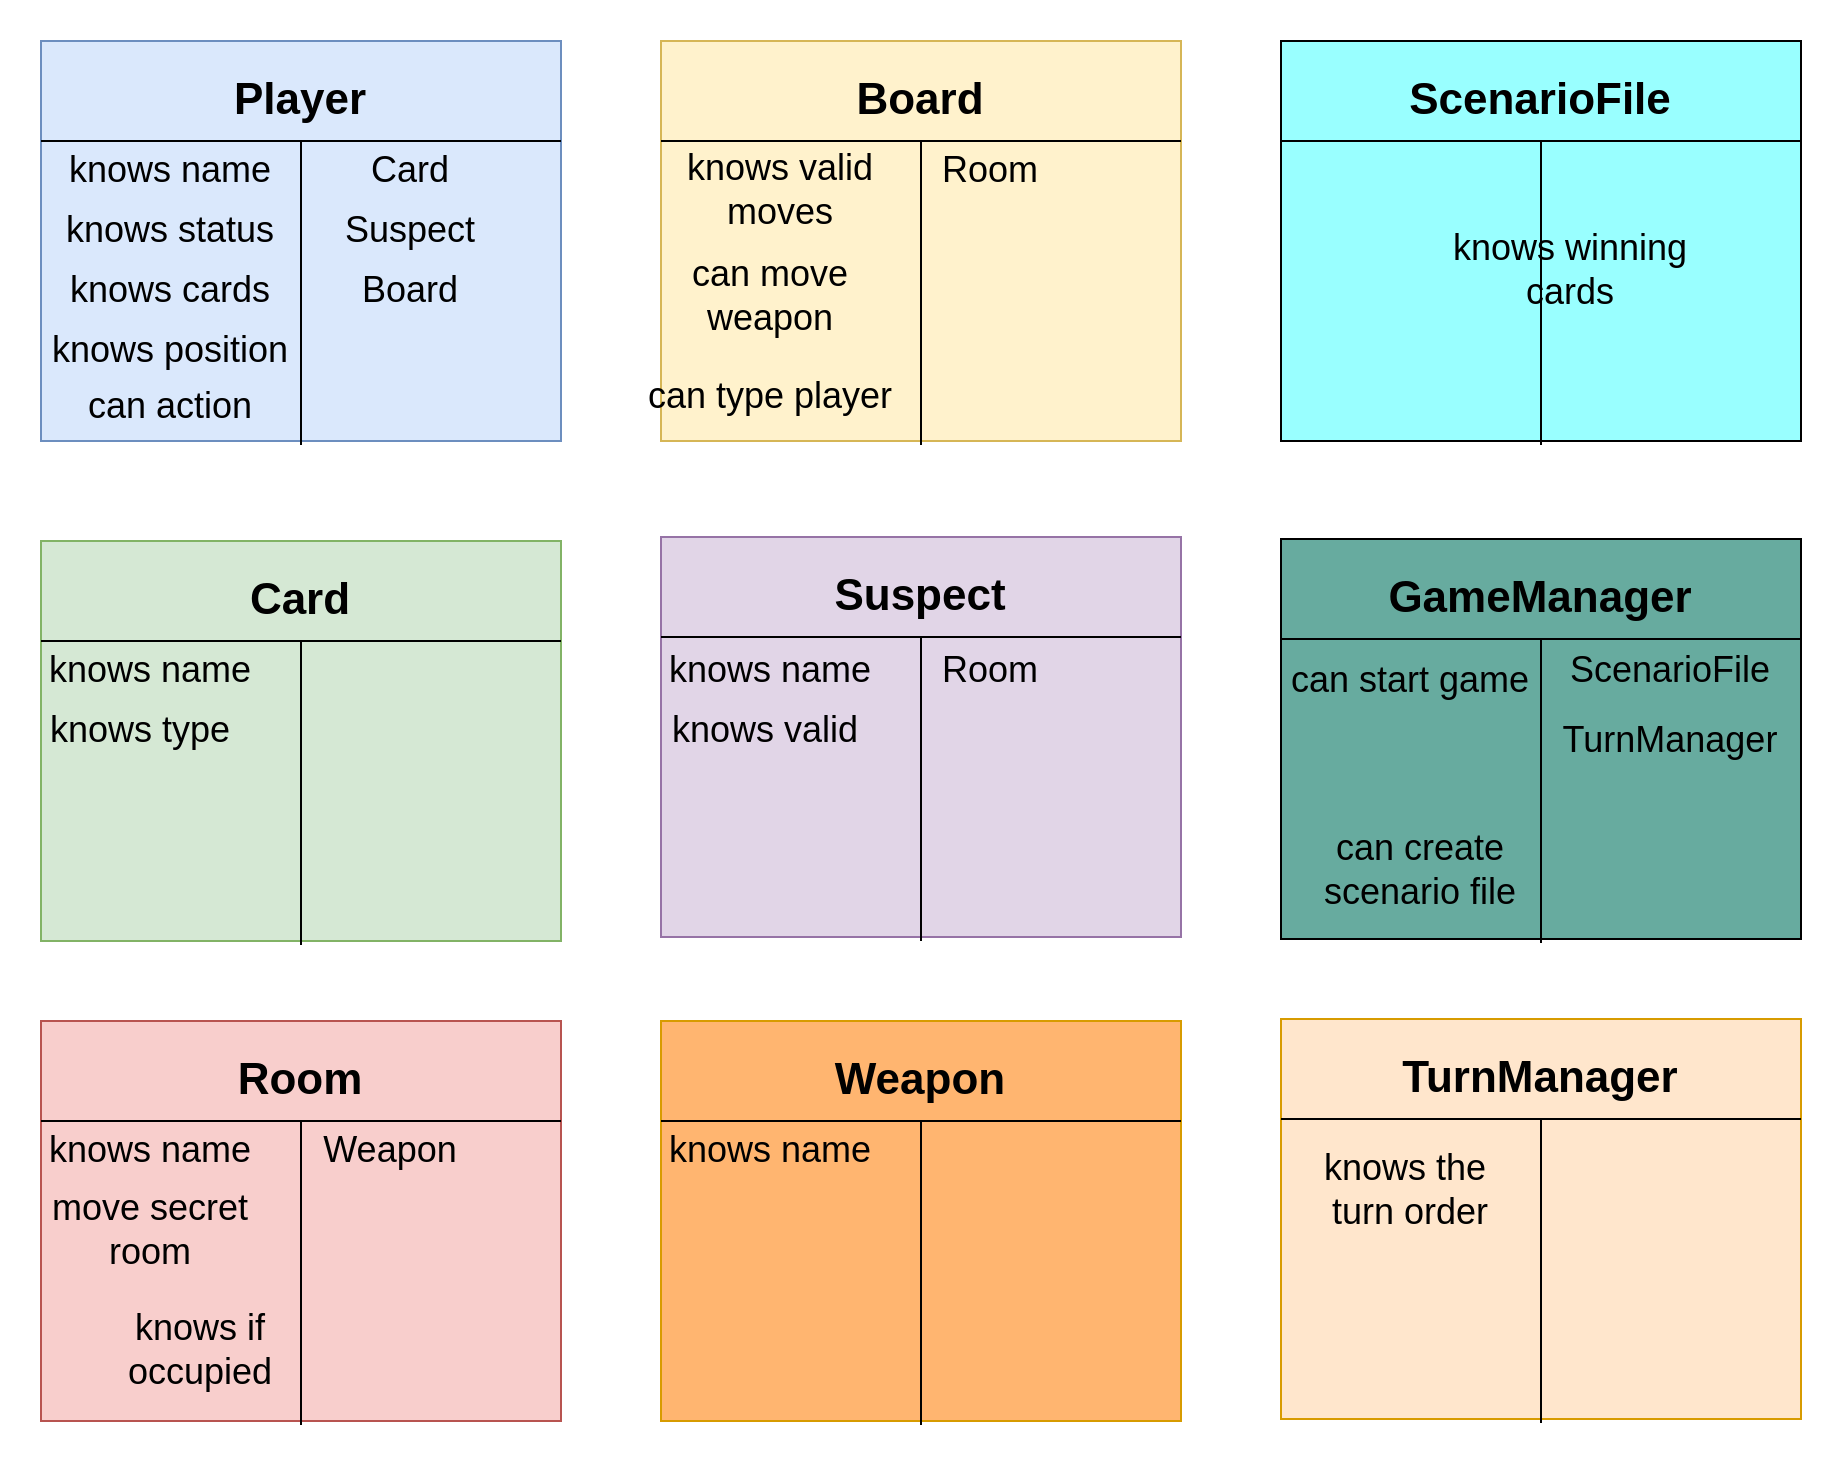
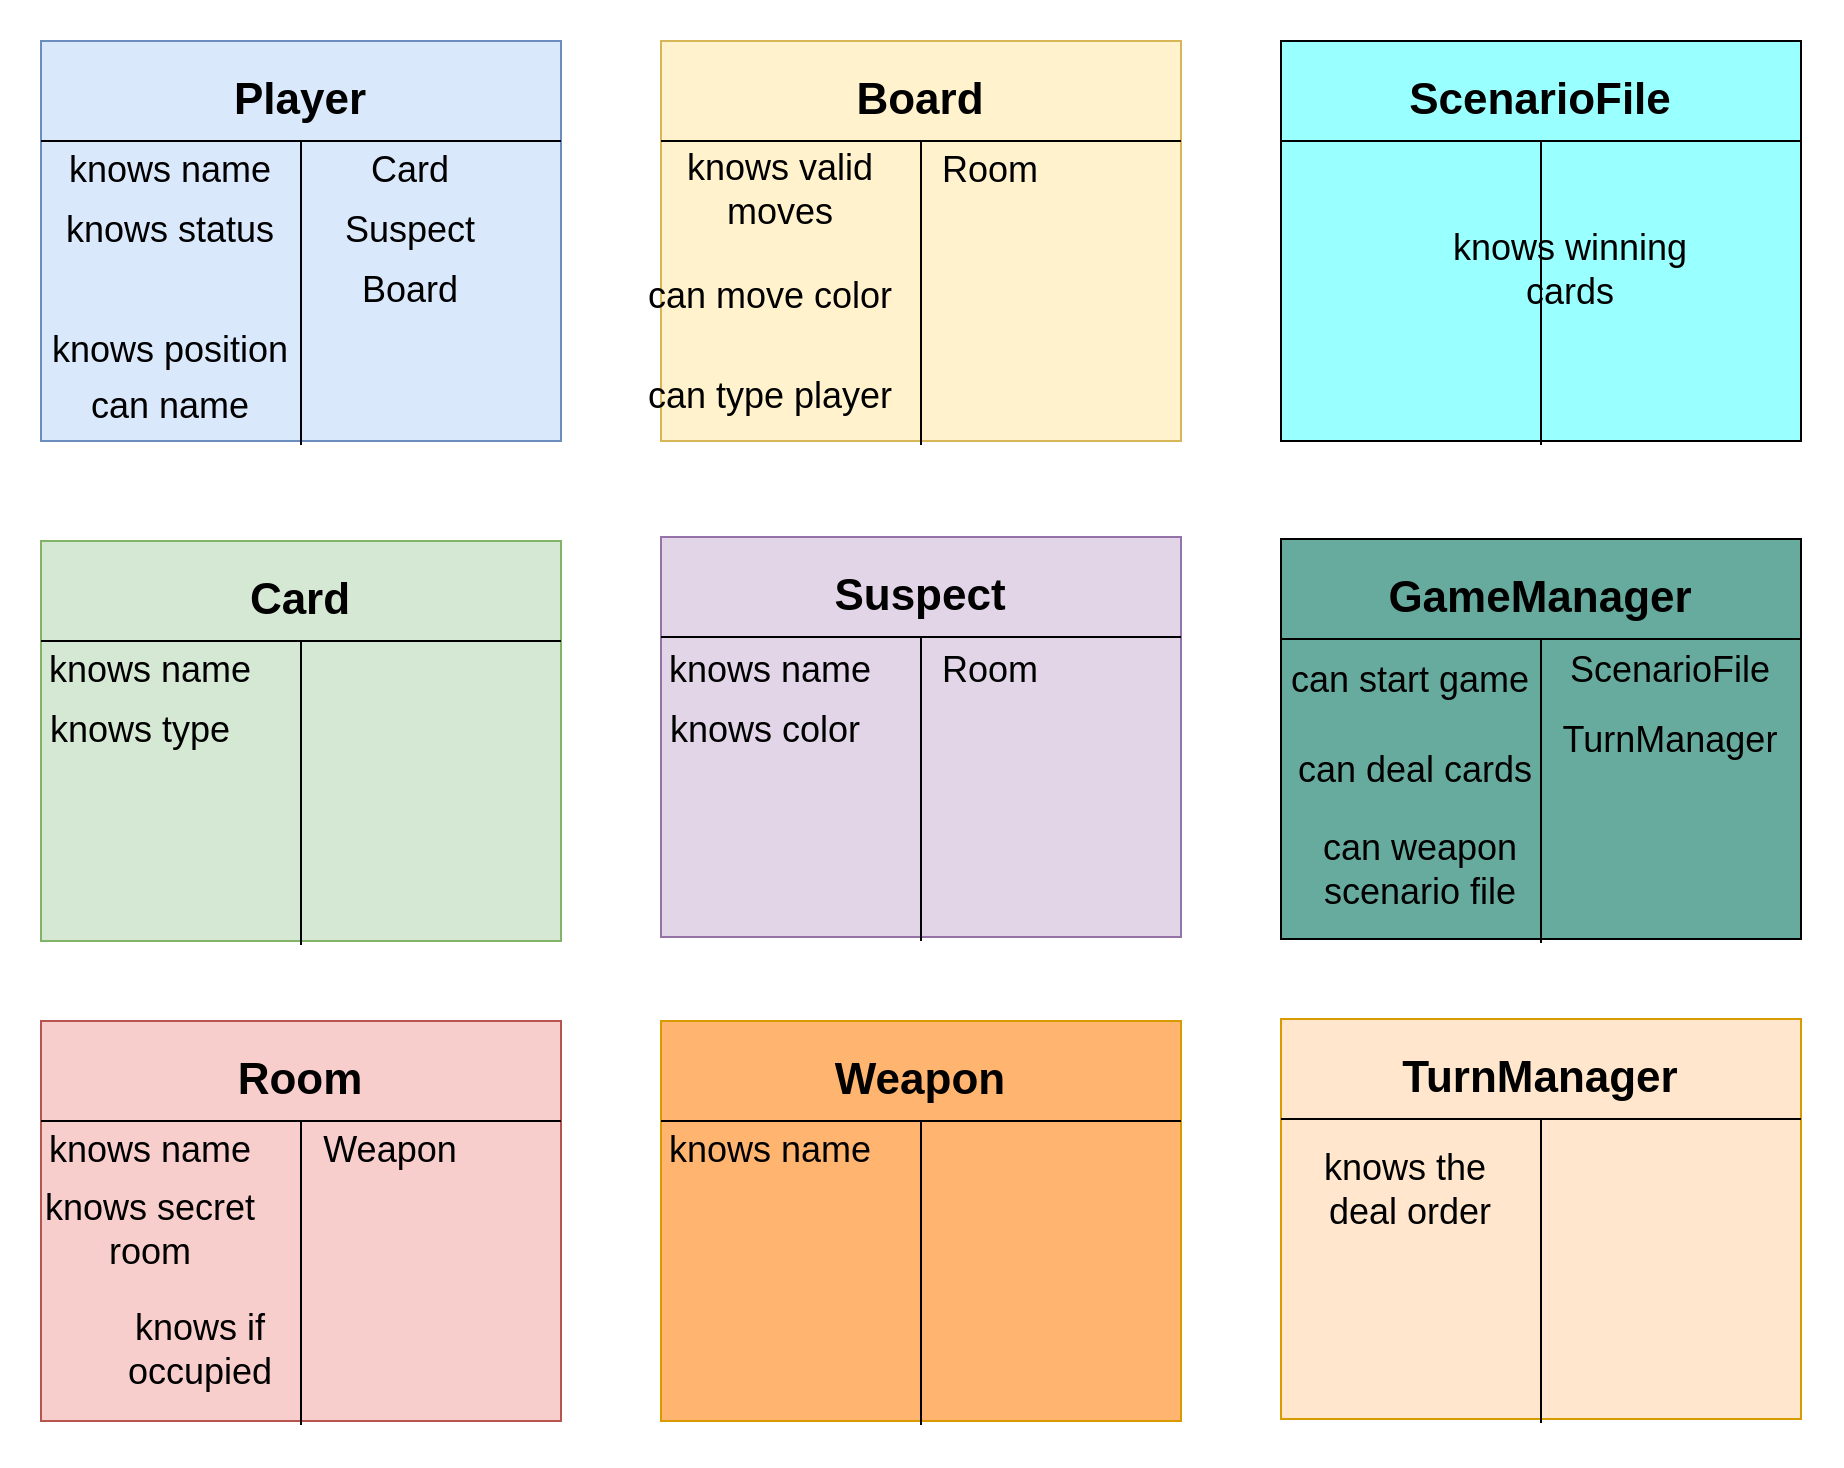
(171, 291) -> none
(771, 297) -> (771, 297)
(171, 407) -> (171, 407)
(771, 731) -> (771, 731)
none -> (1421, 771)
(1421, 871) -> (1421, 871)
(1411, 1191) -> (1411, 1191)
(151, 1231) -> (151, 1231)
